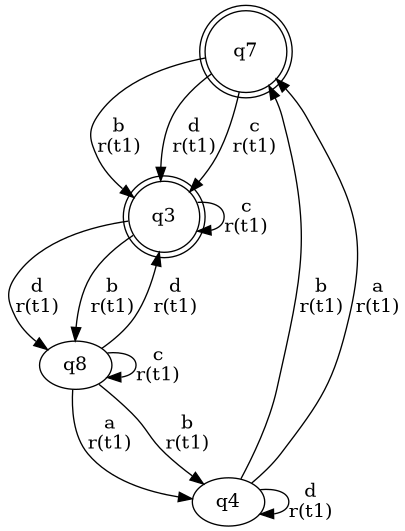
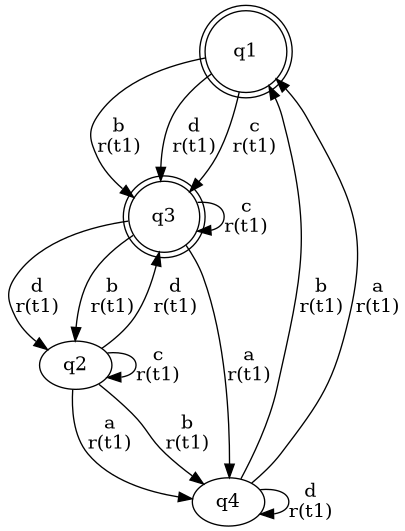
(246, 52) -> (246, 52)
none -> (222, 352)
(76, 365) -> (76, 365)
